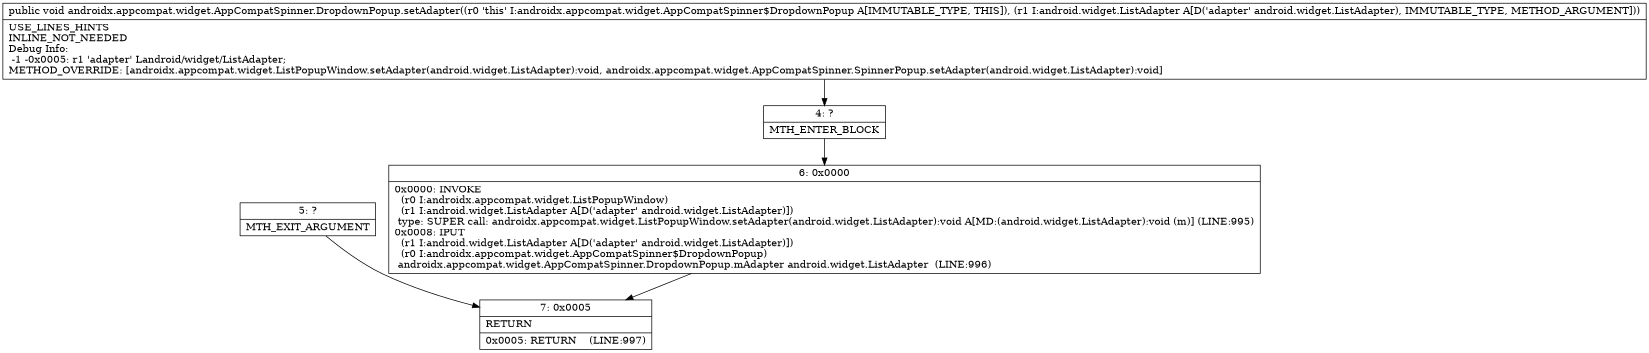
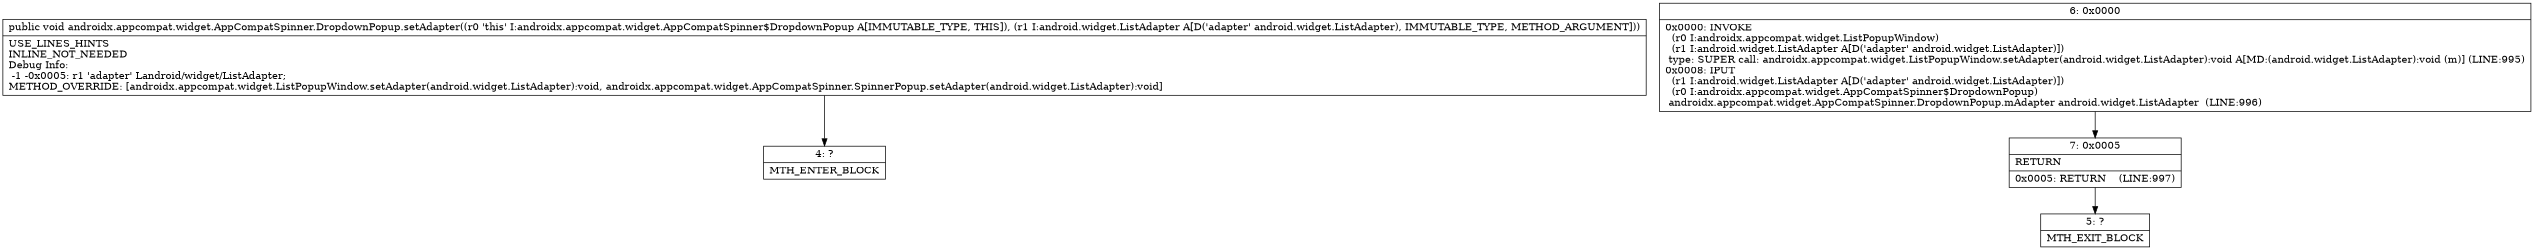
(825, 148) -> none
(308, 227) -> (2095, 238)
(395, 279) -> (2095, 197)
